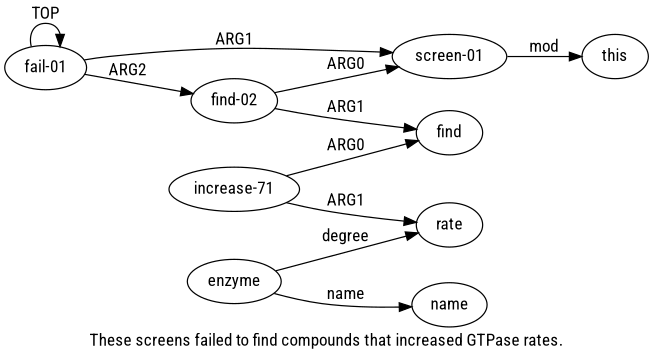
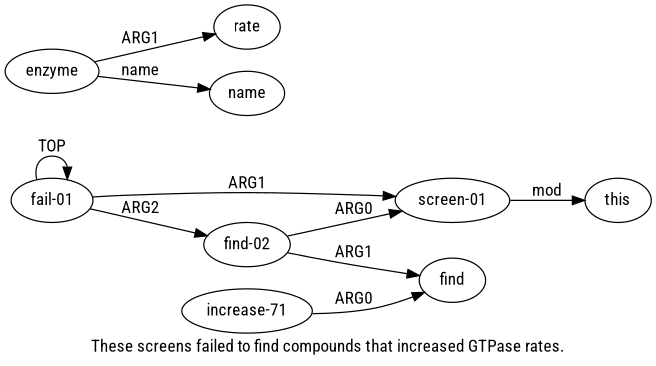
(345, 214) -> none
(346, 237) -> (140, 39)
